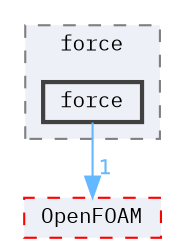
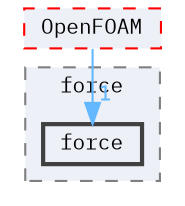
(93, 152) -> (93, 81)
